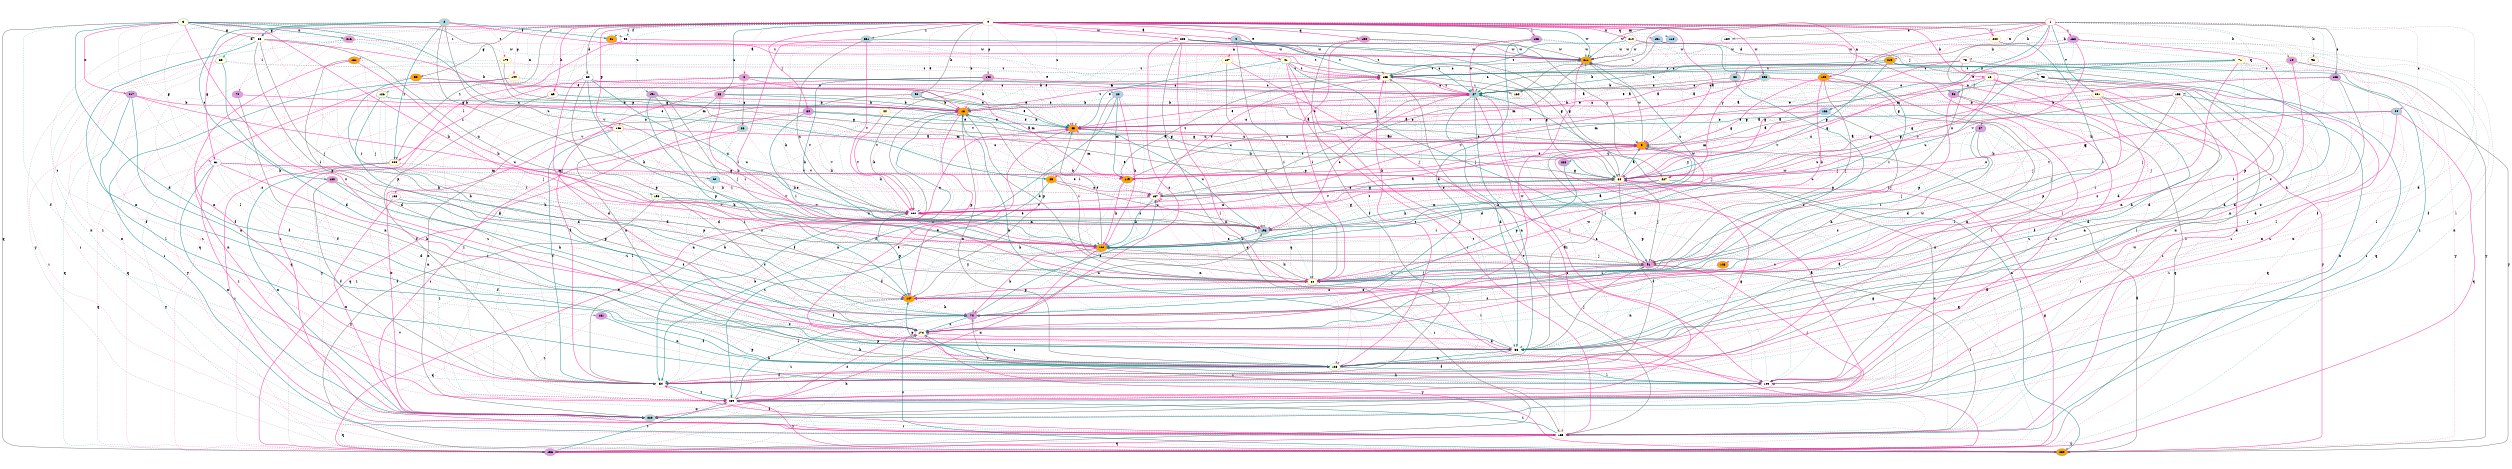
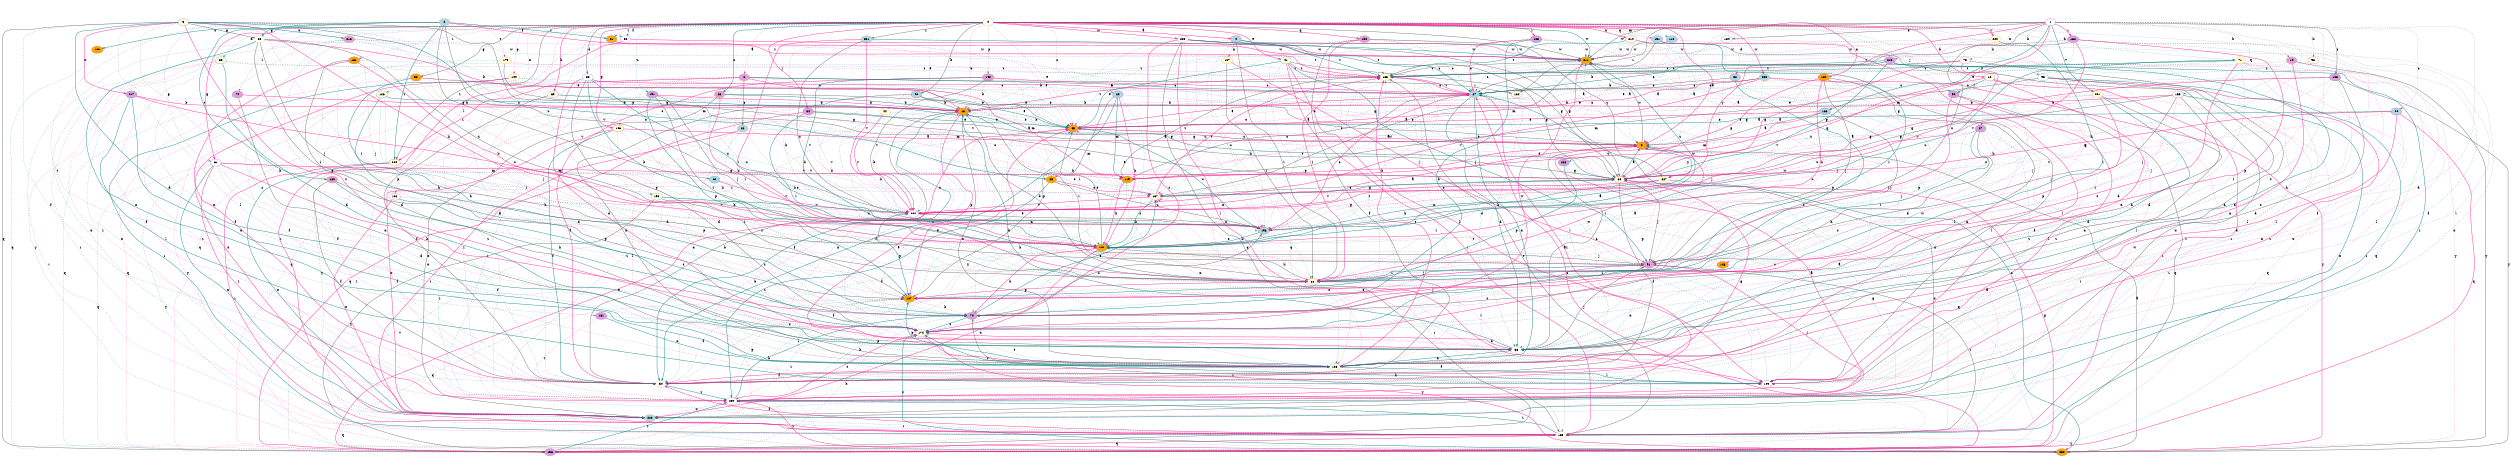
none -> (97, 50)
(1890, 60) -> (1890, 60)
